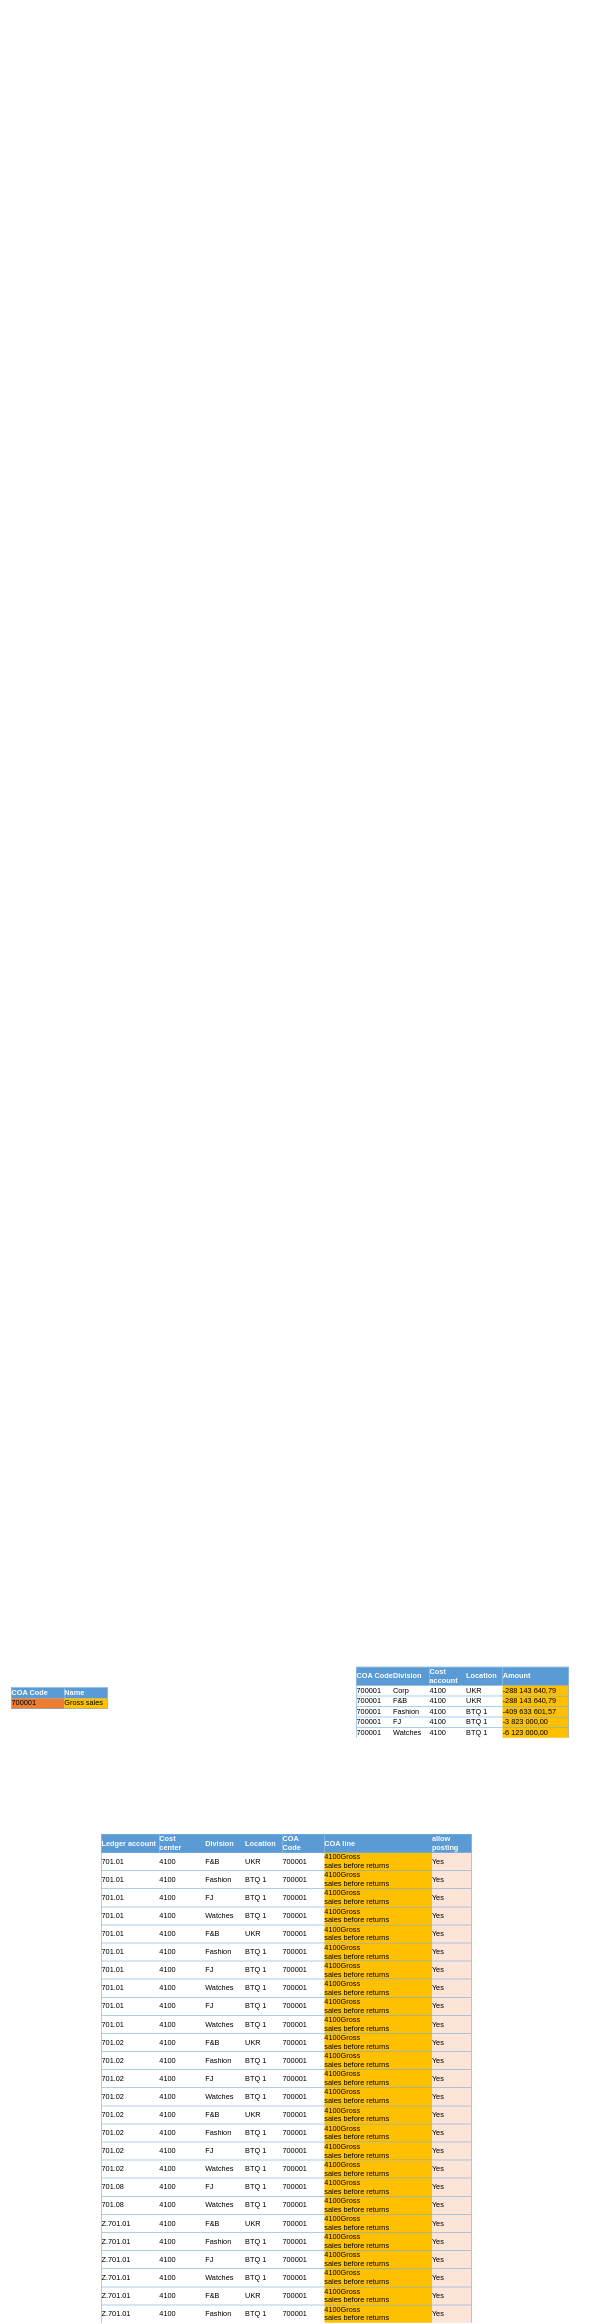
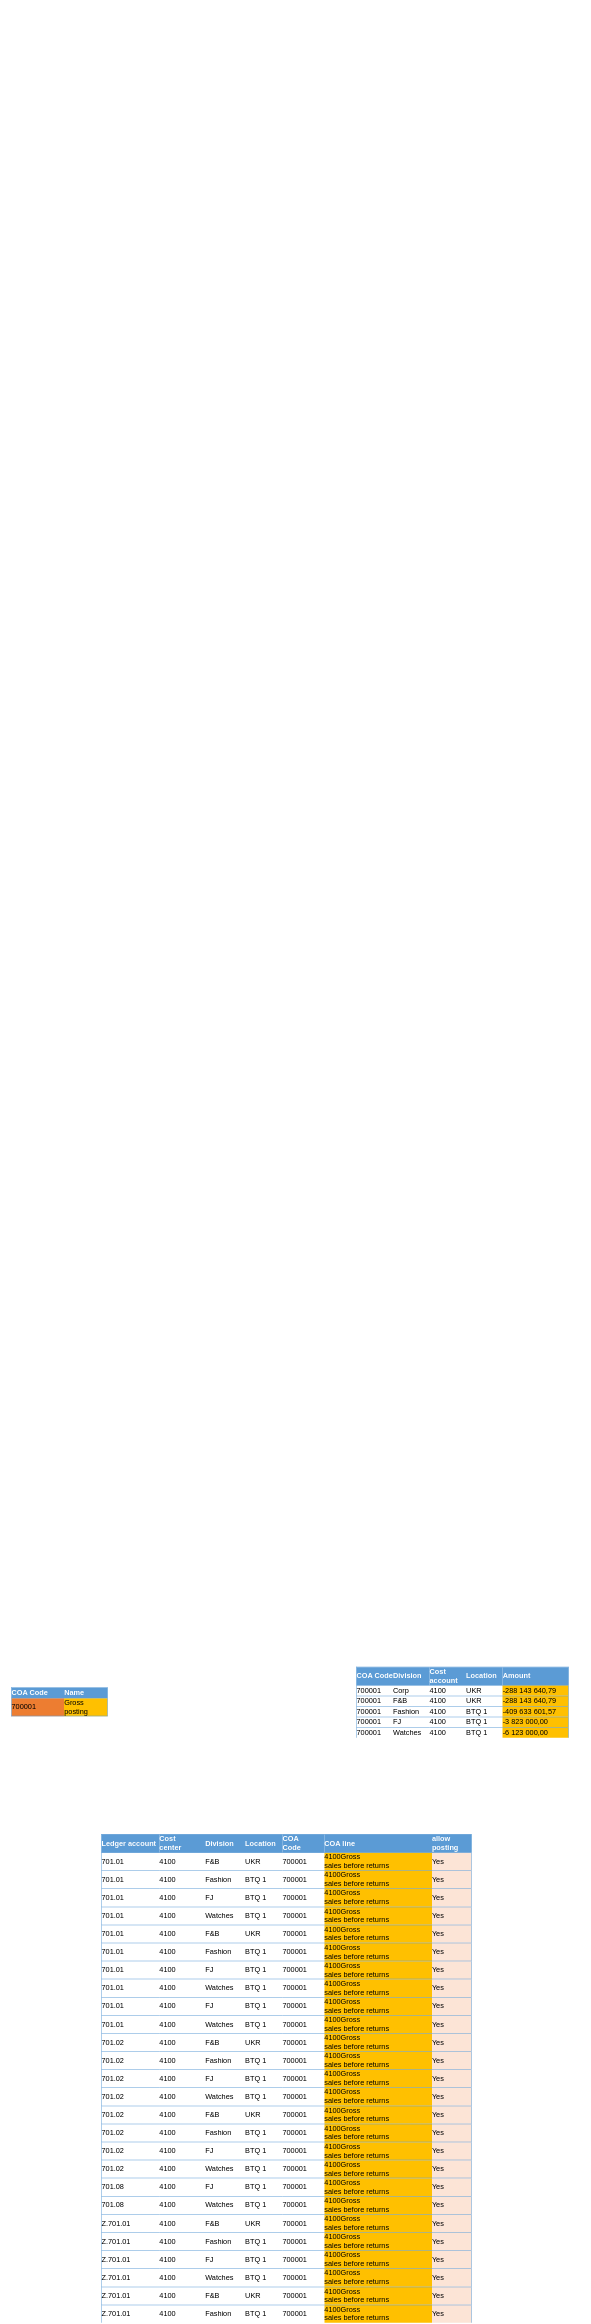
(40, 1601) -> (43, 1601)
